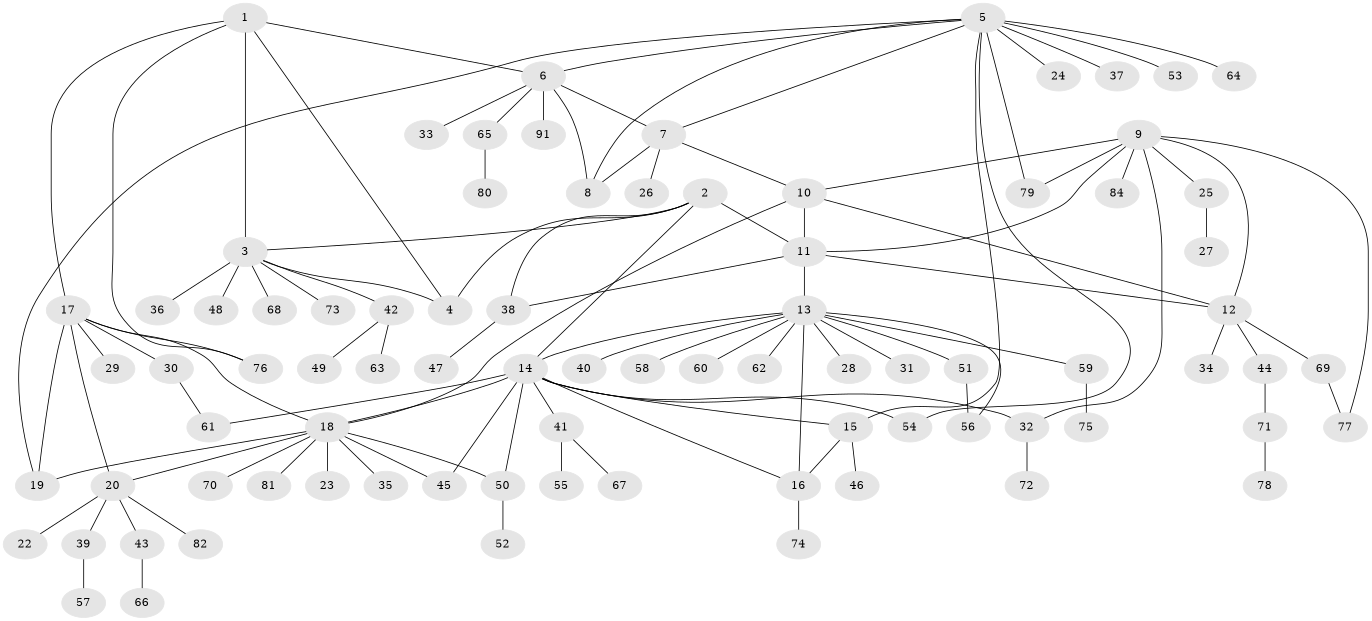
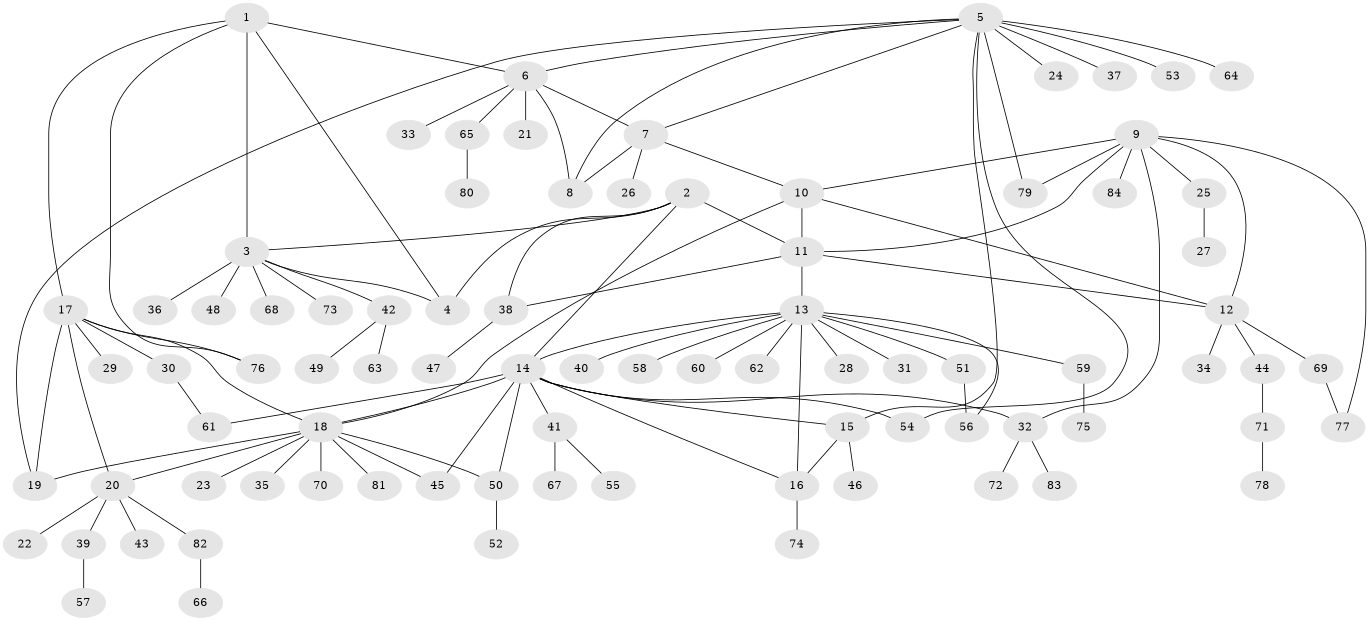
(544, 135) -> (526, 135)
none -> (1055, 486)
(142, 574) -> (201, 574)
